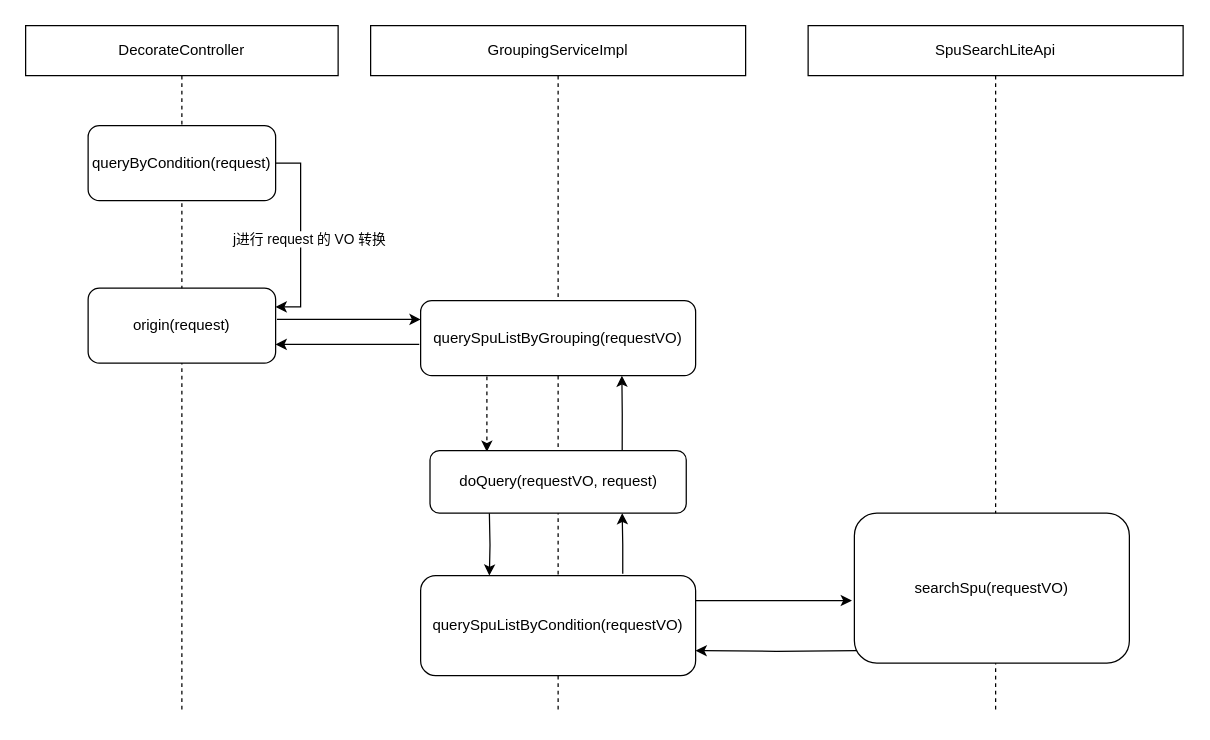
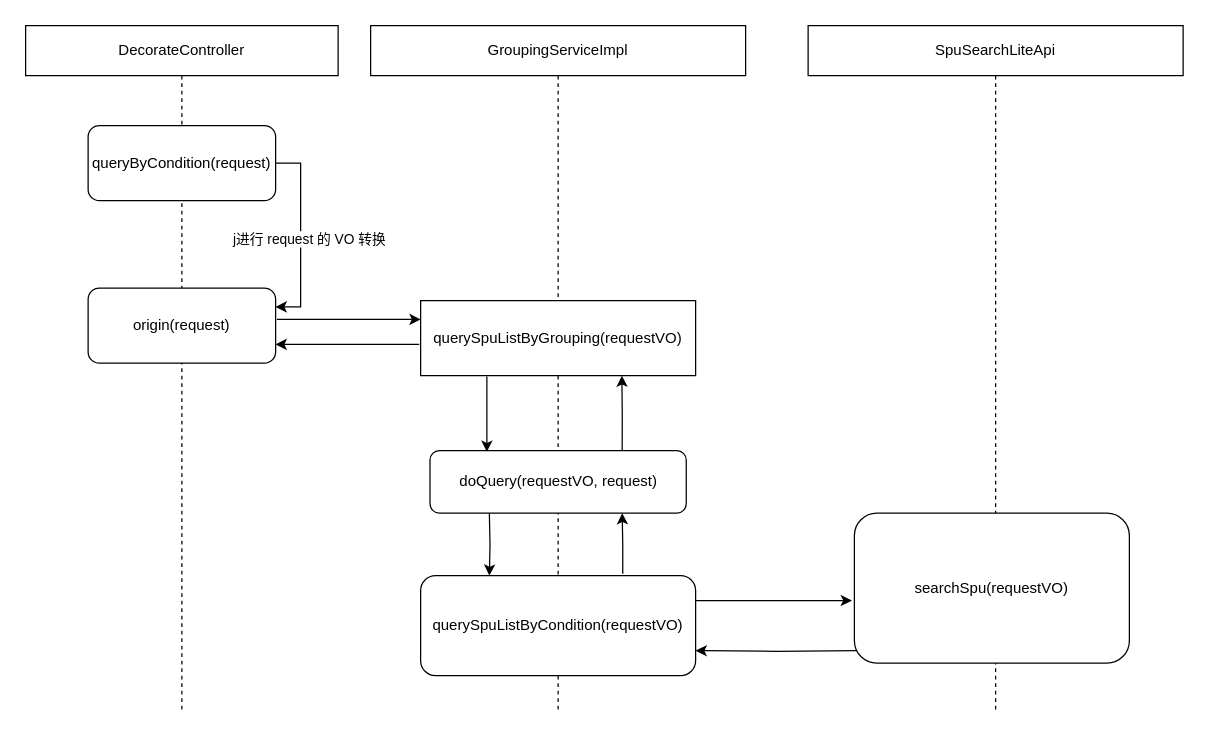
(558, 338) -> (558, 338)
(487, 411) -> (487, 411)
